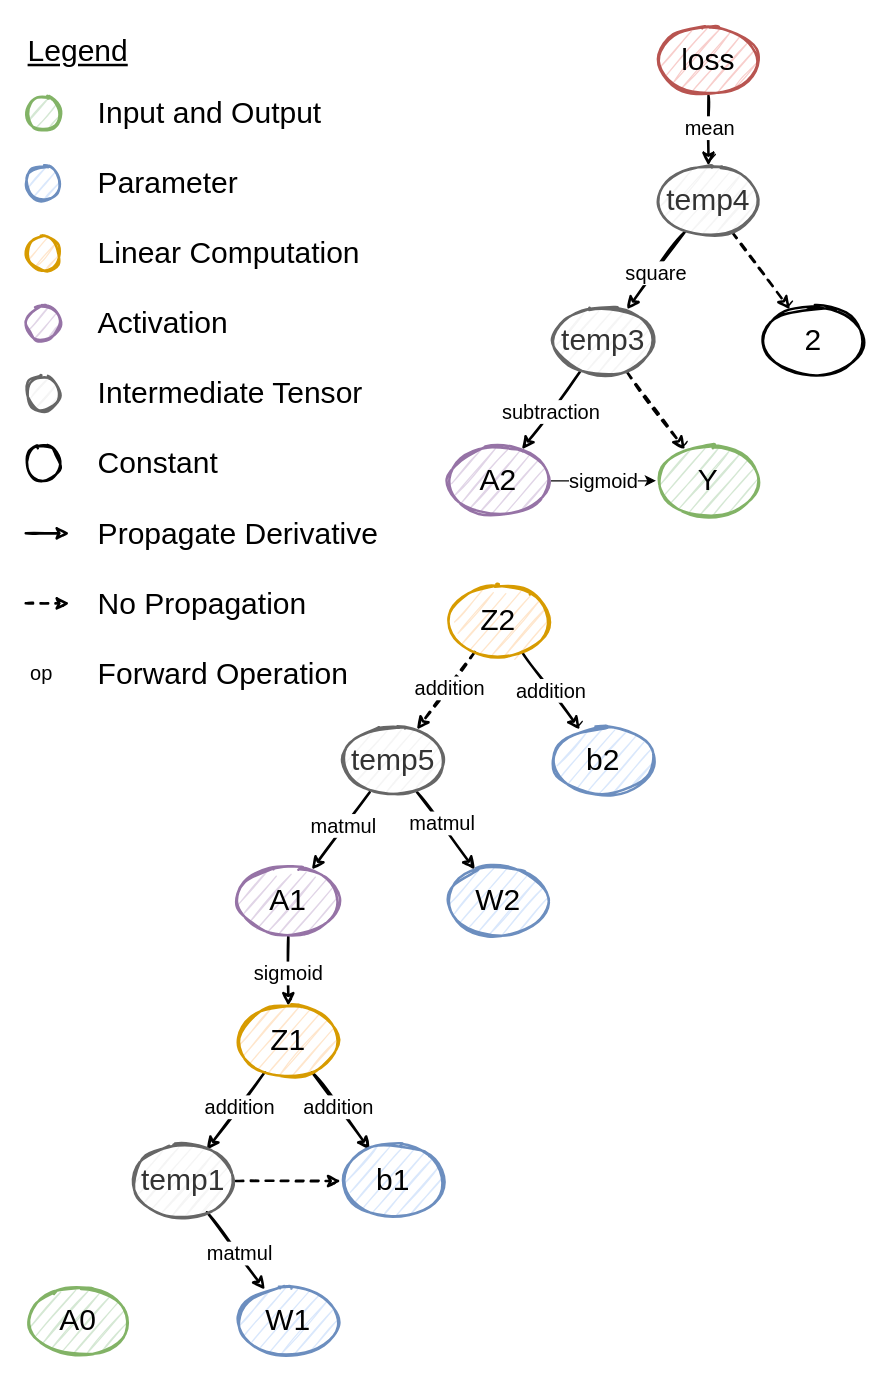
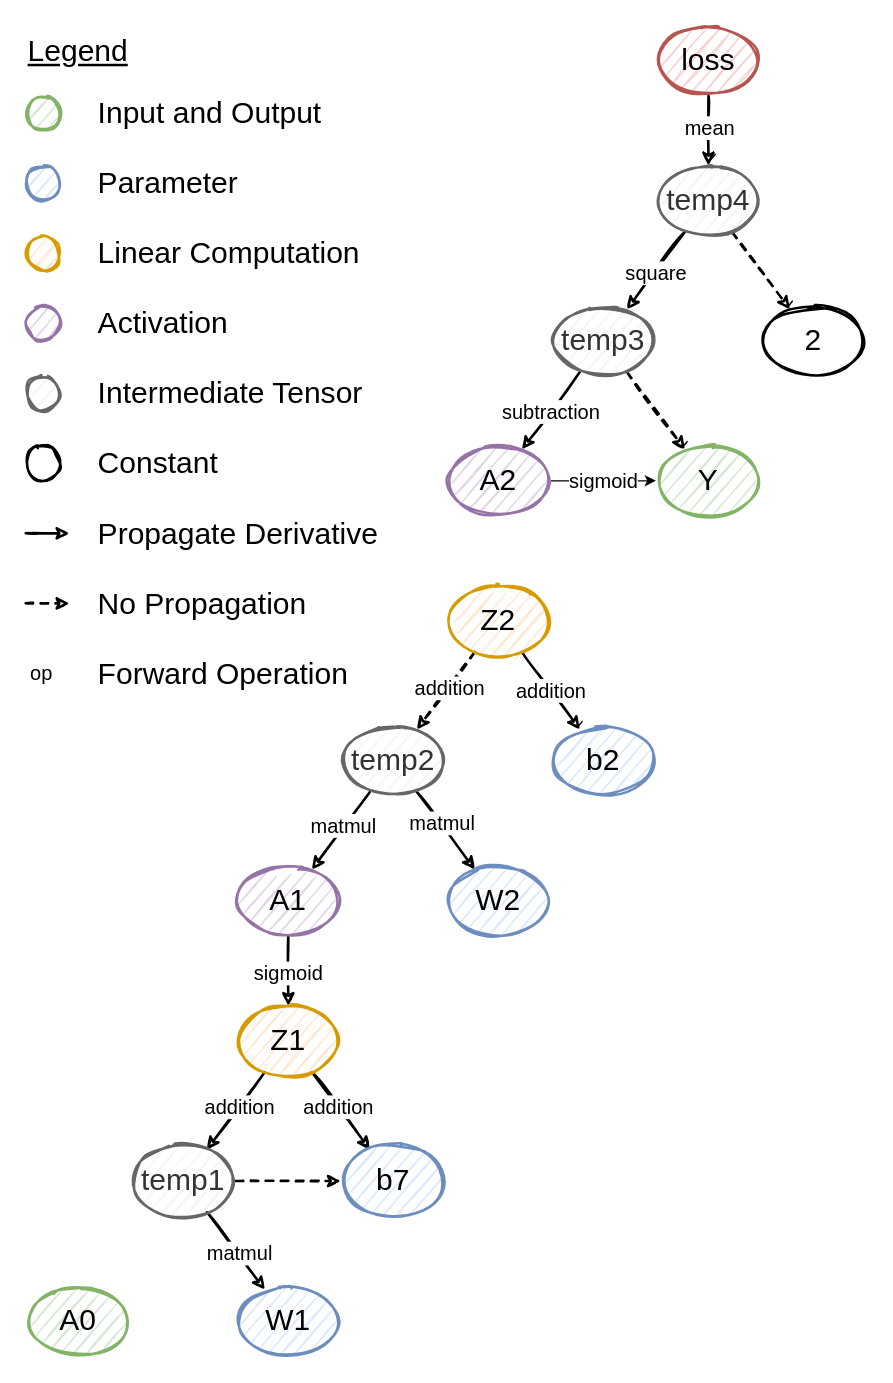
(393, 761) -> (393, 761)
(393, 1181) -> (393, 1181)
